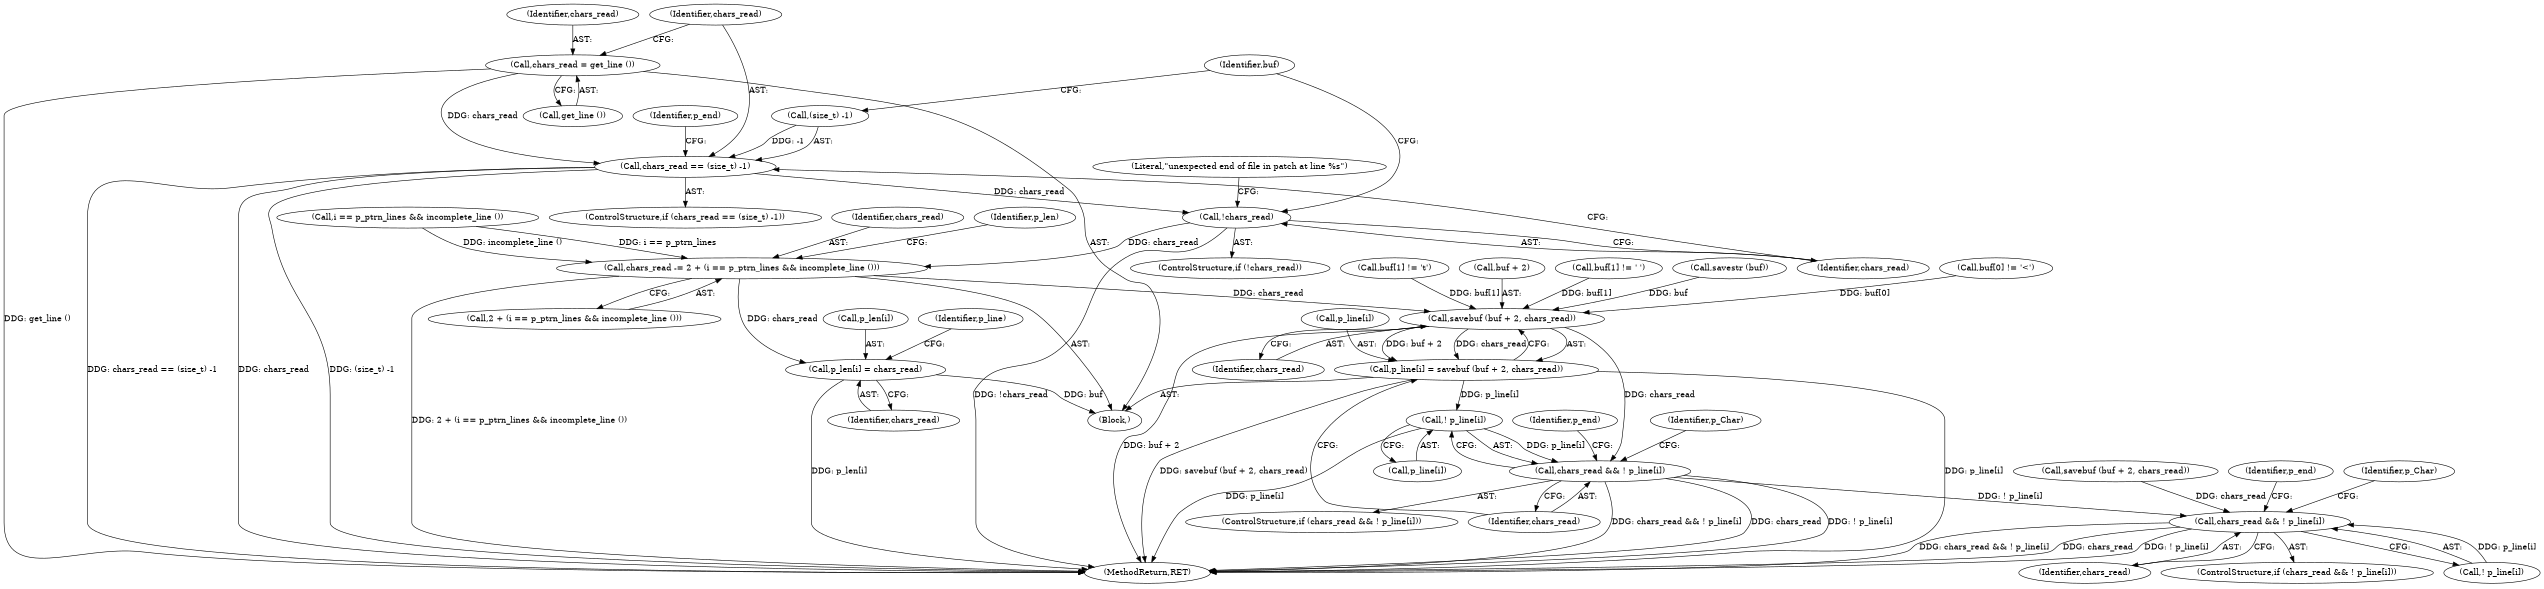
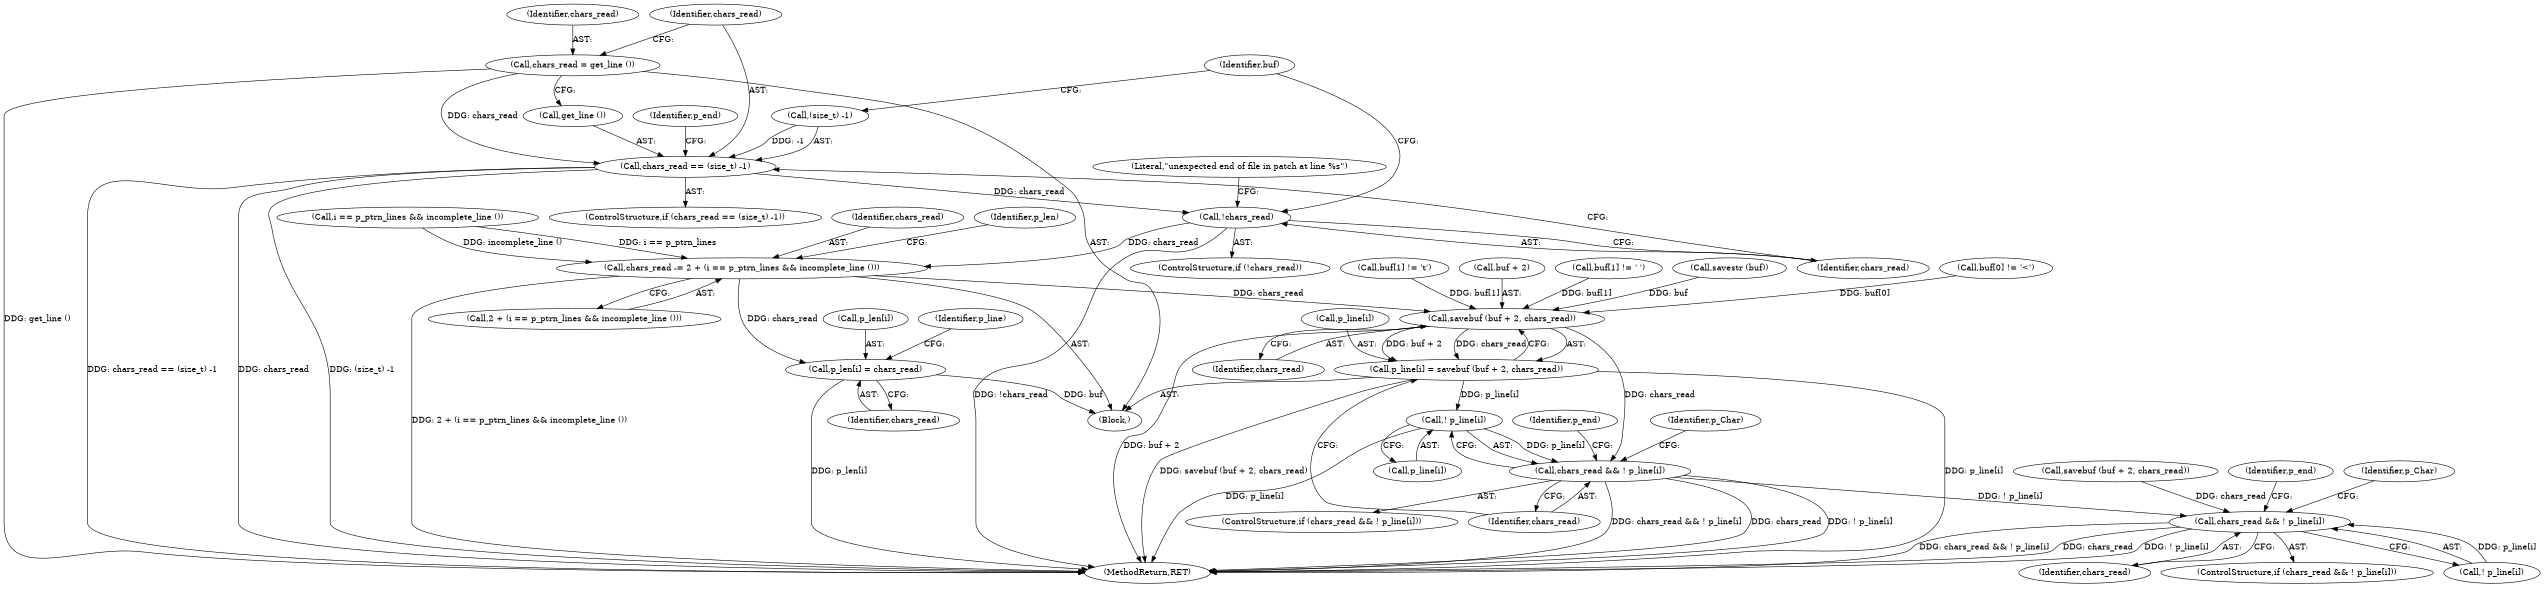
(579, 94) -> (626, 140)
